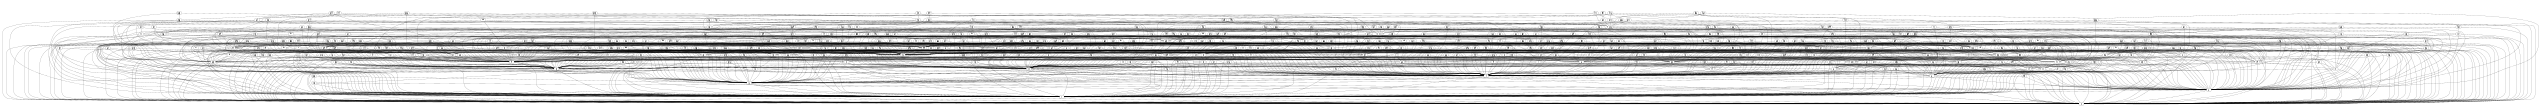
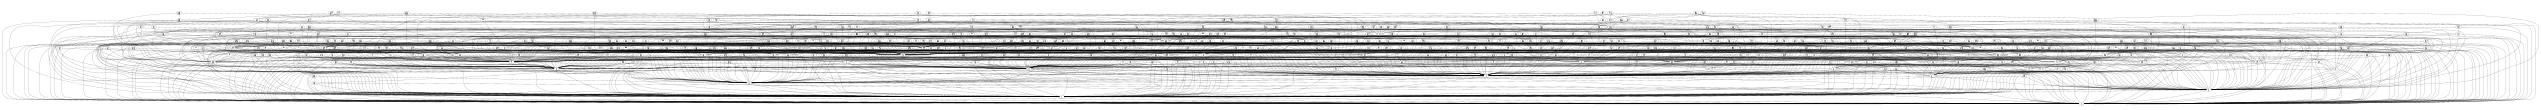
(1873, 41) -> none
